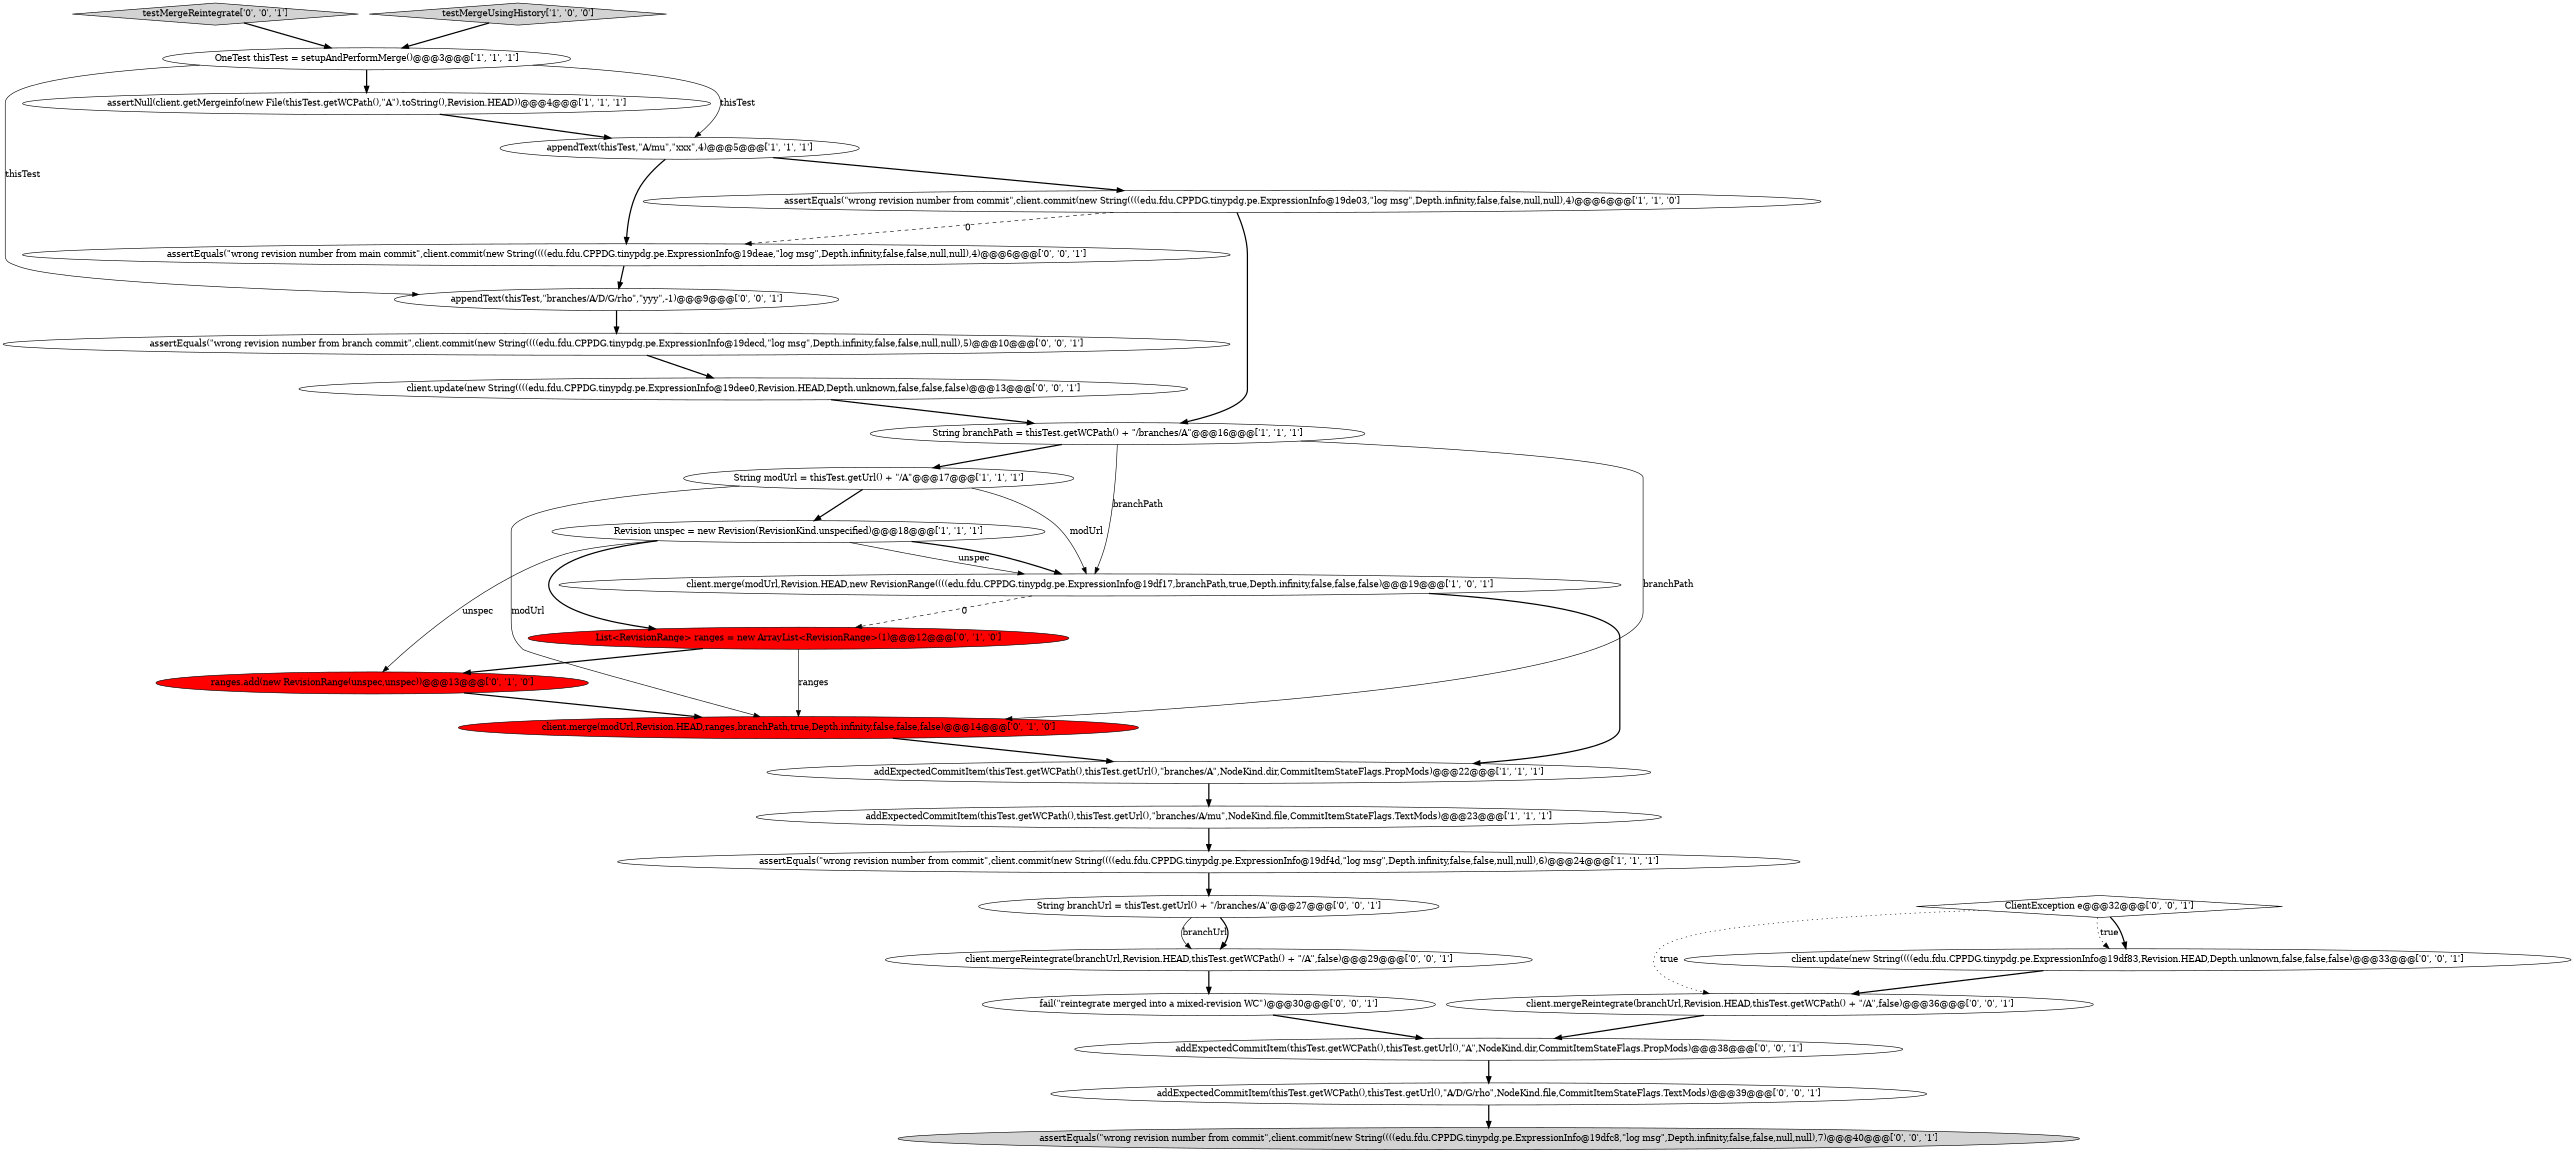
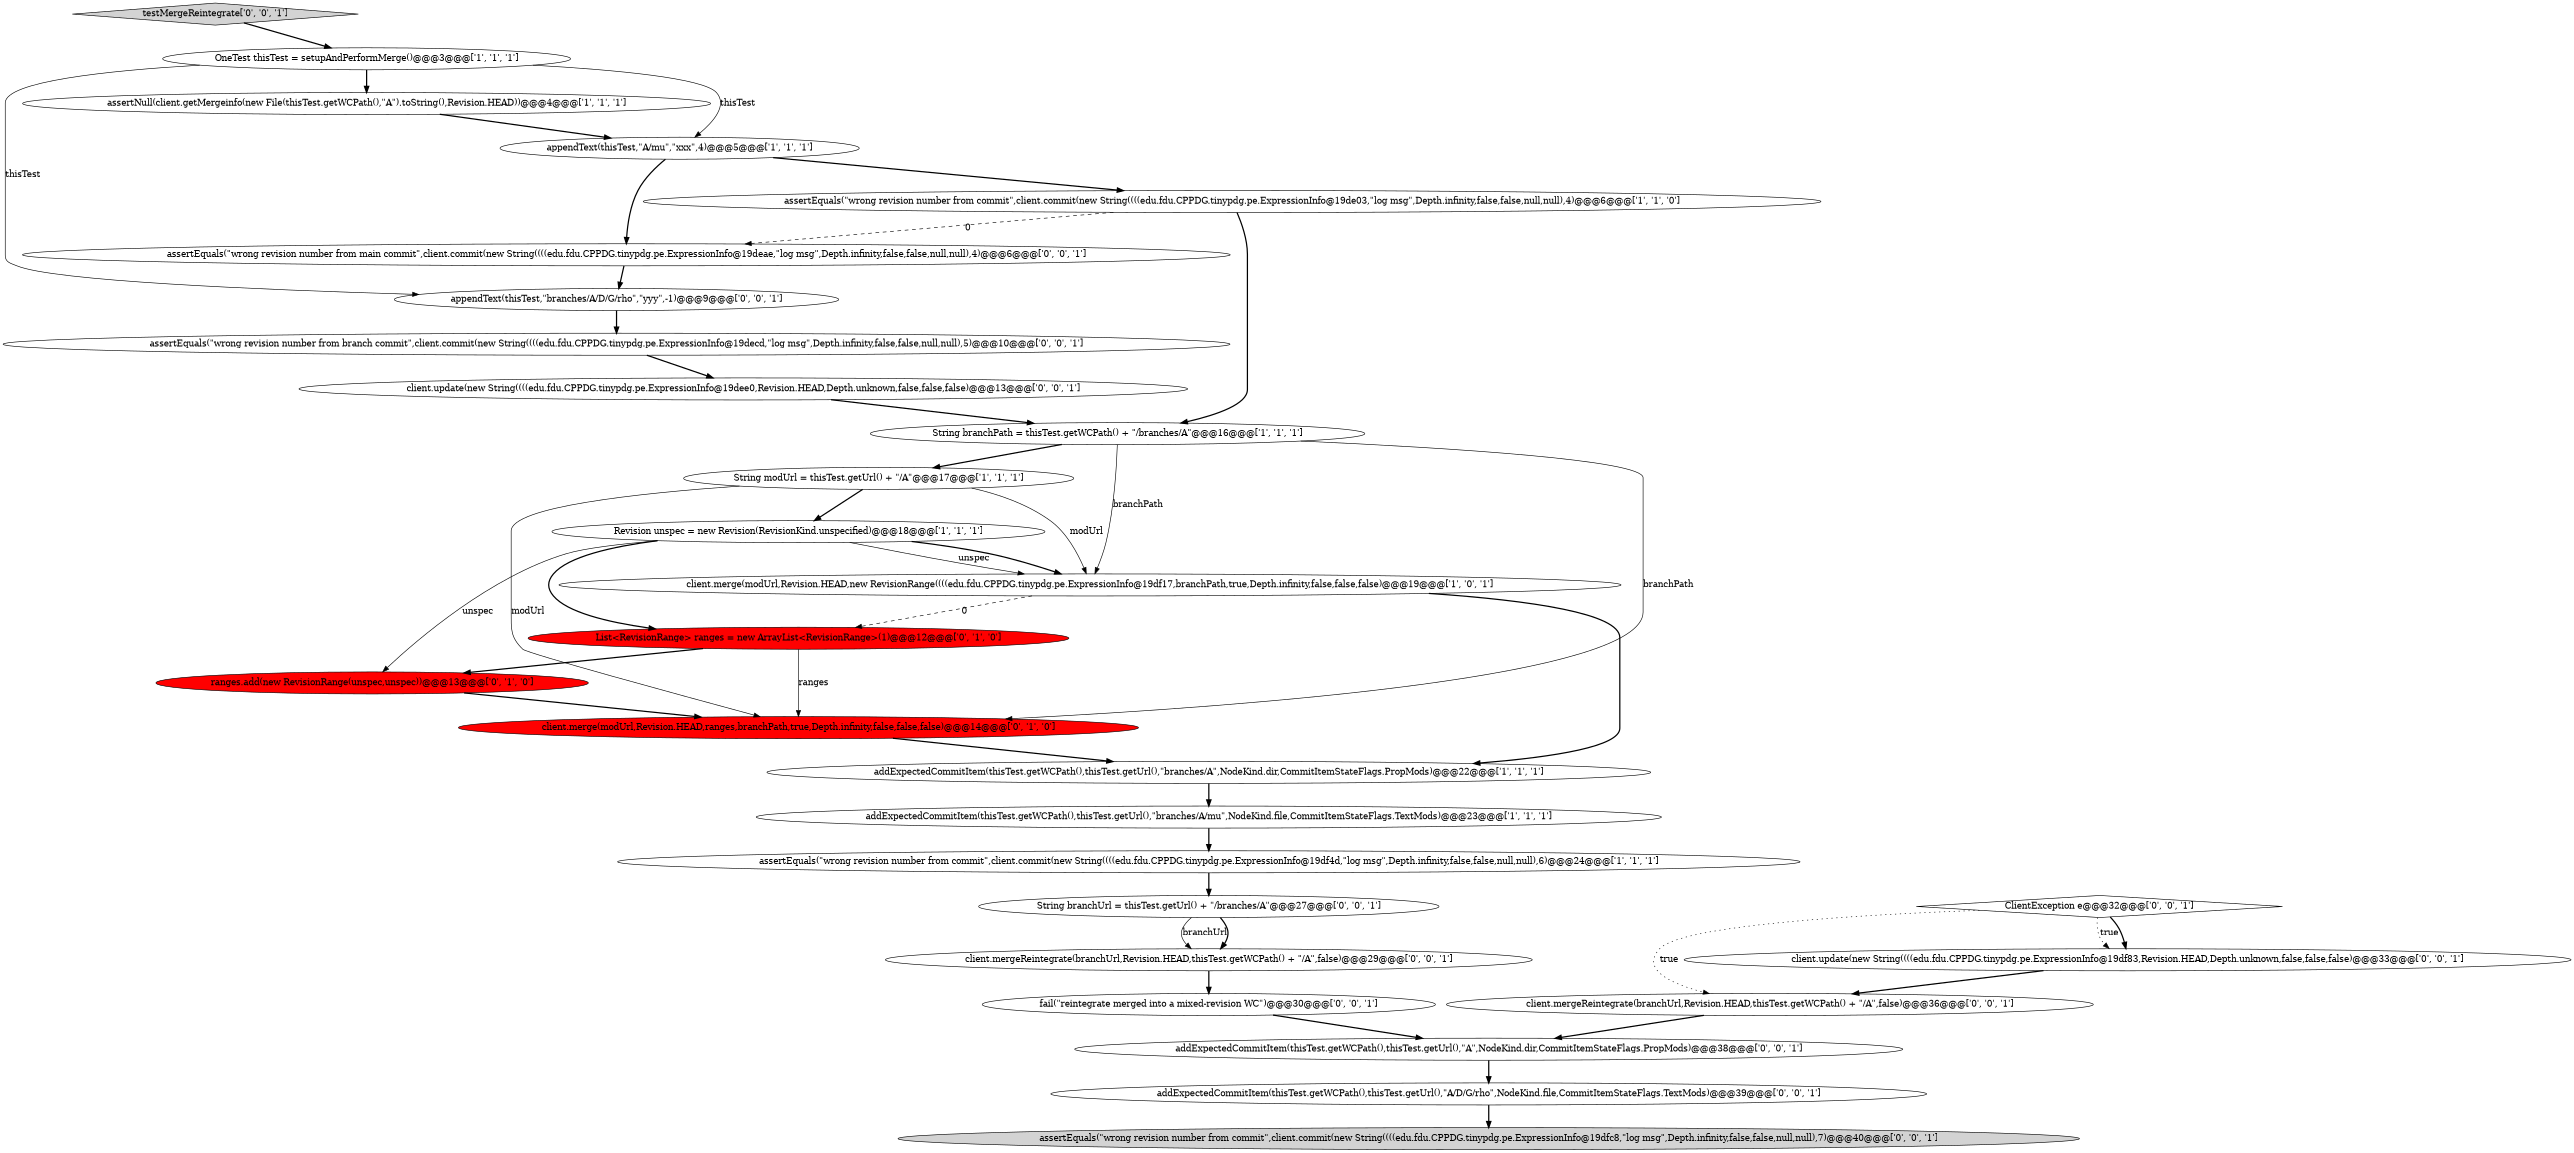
(518, 14) -> none
